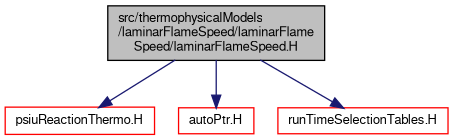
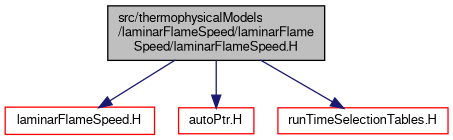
(80, 121) -> (80, 121)
